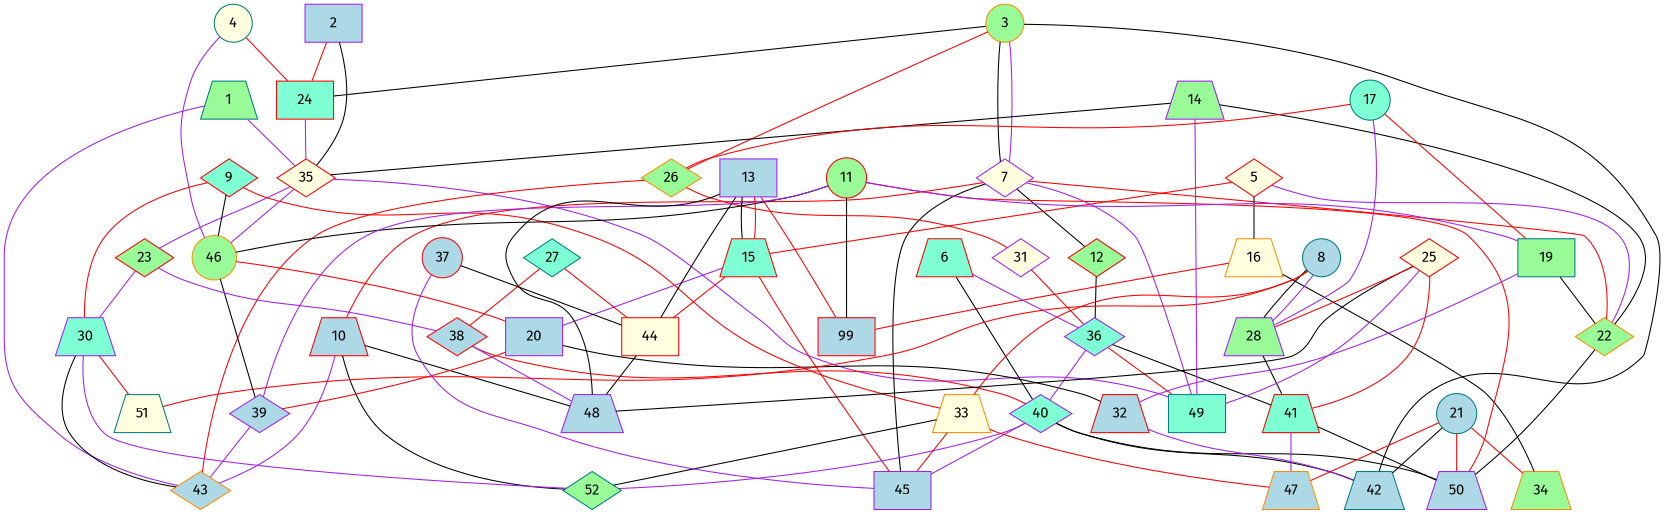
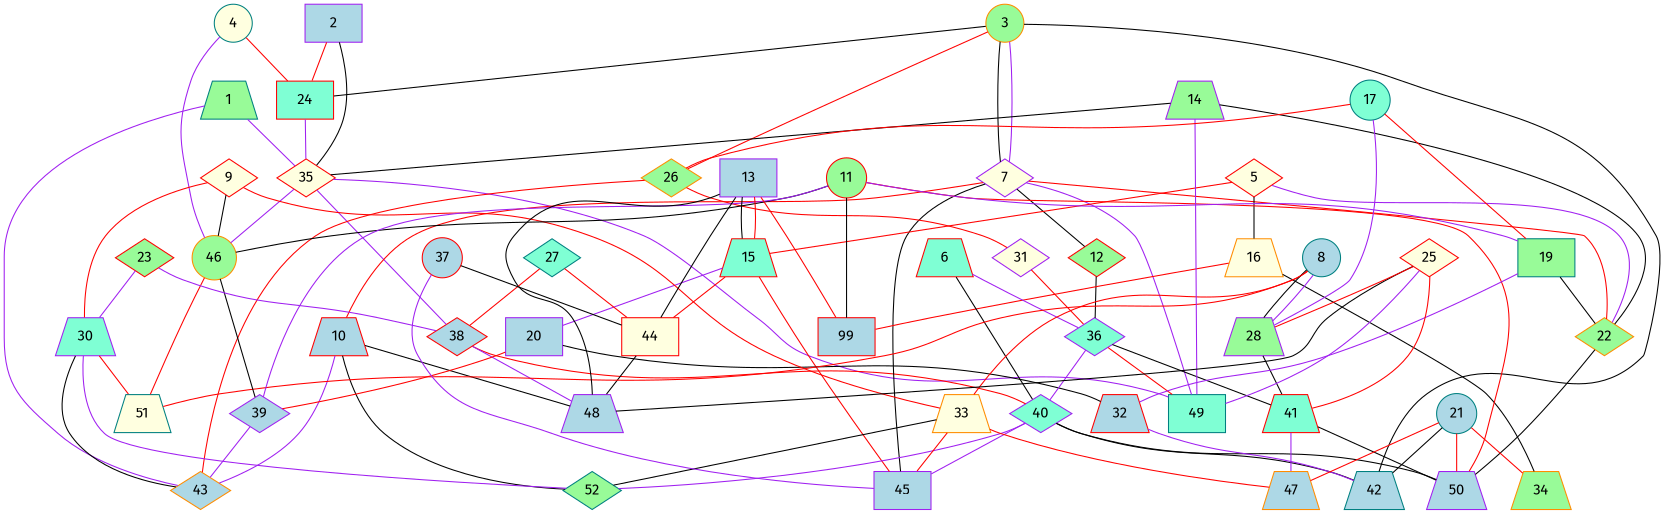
(229, 178) -> (229, 178)
(231, 214) -> (378, 254)
(372, 285) -> (176, 336)
